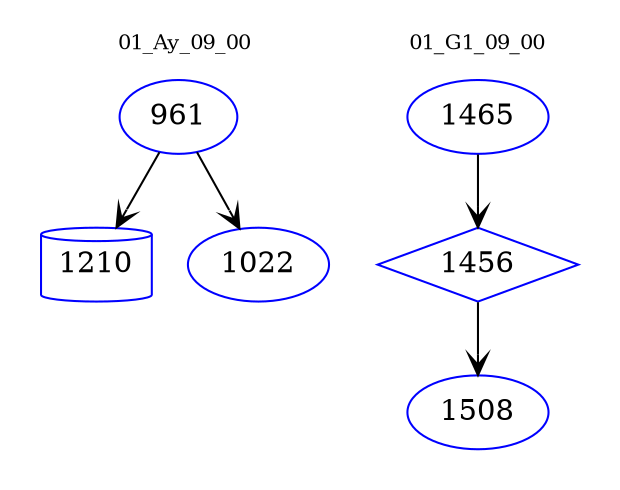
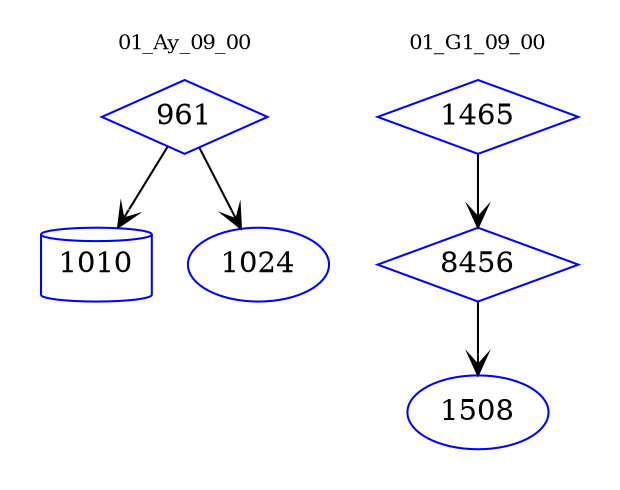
(178, 117) -> (185, 117)
(478, 117) -> (478, 117)
(96, 265) -> (96, 265)
(258, 265) -> (258, 265)
(478, 265) -> (478, 265)
